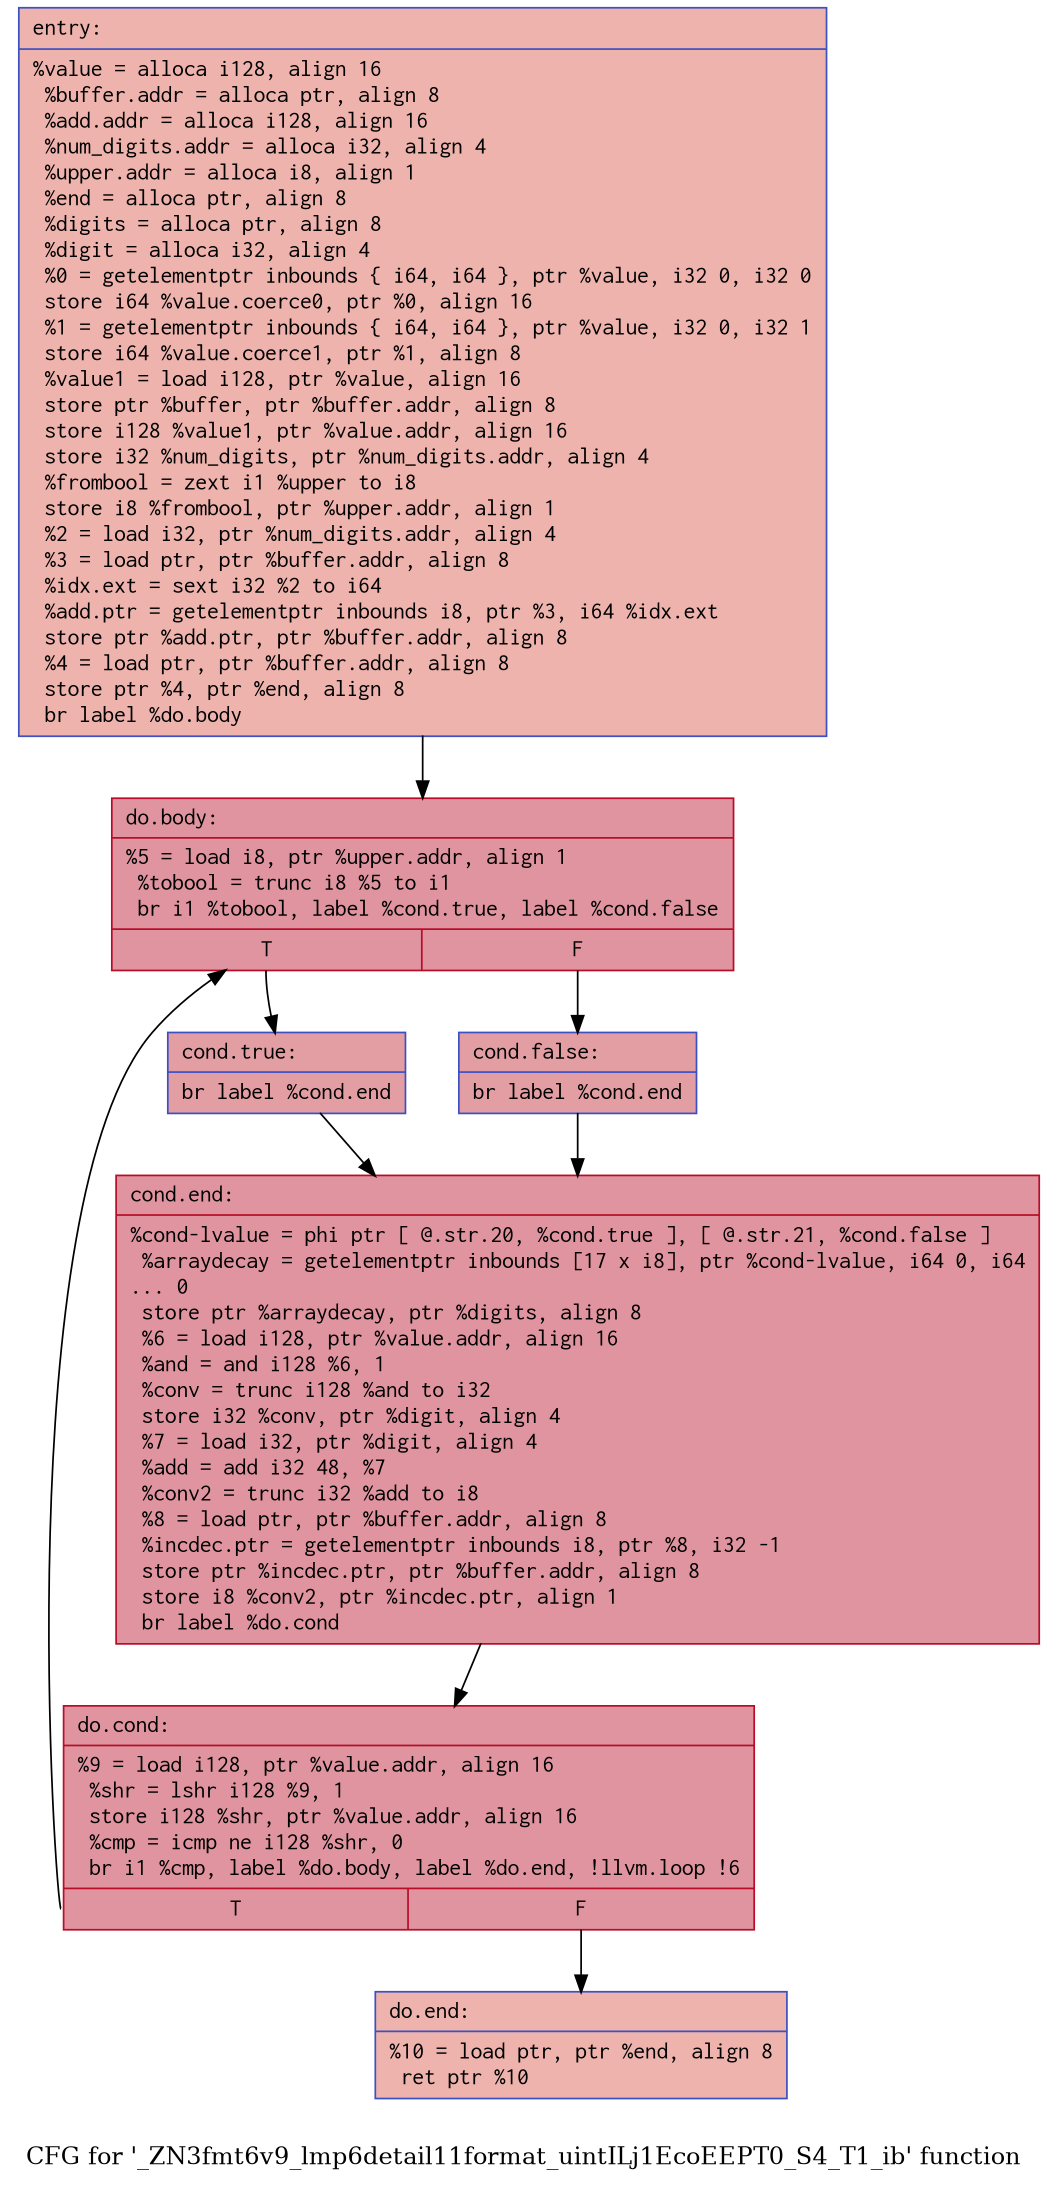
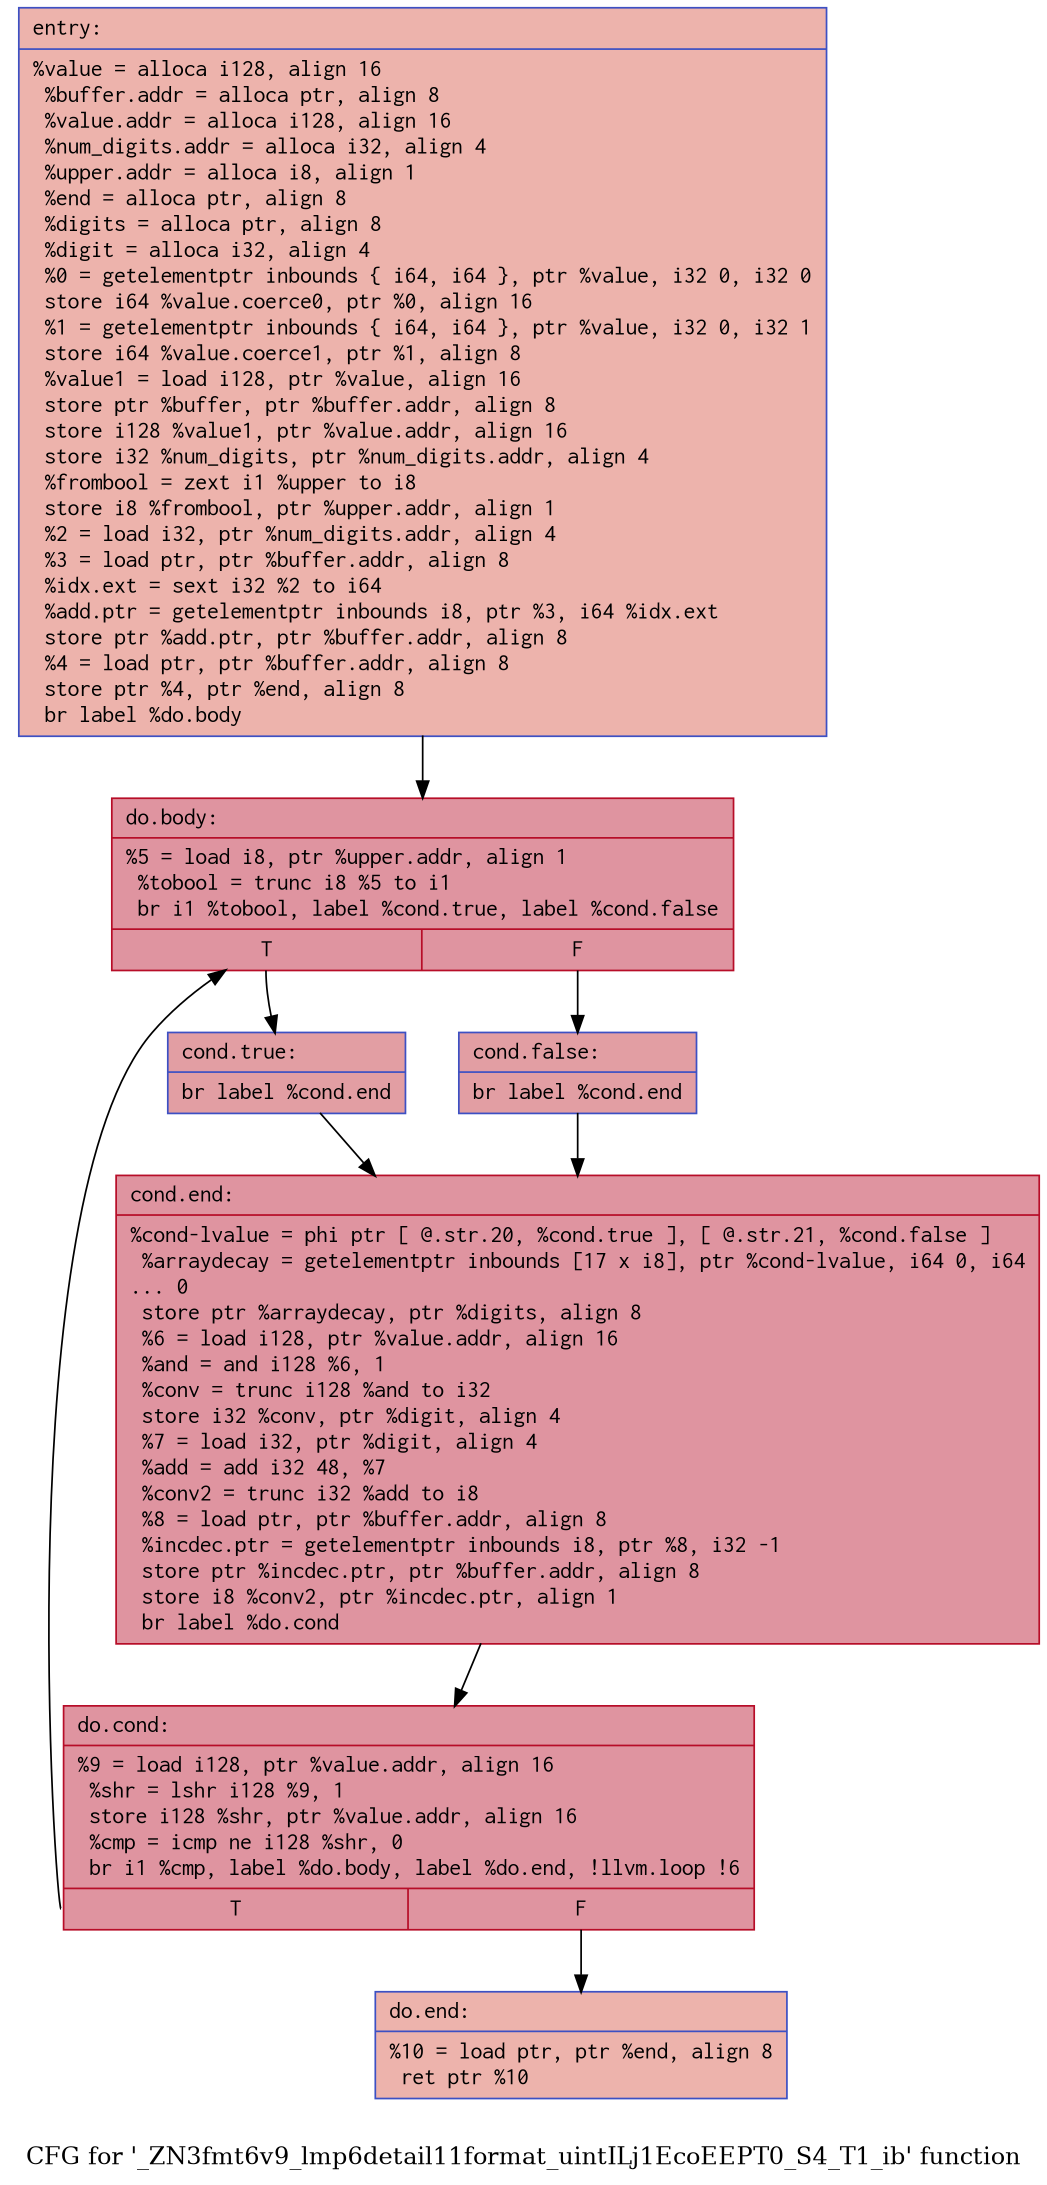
(231, 121) -> (243, 121)
